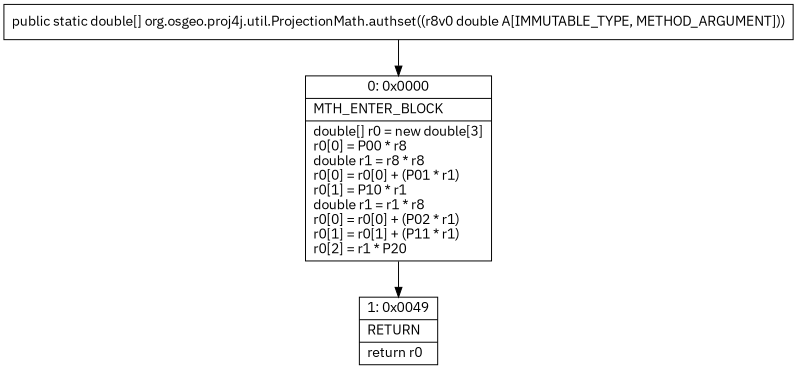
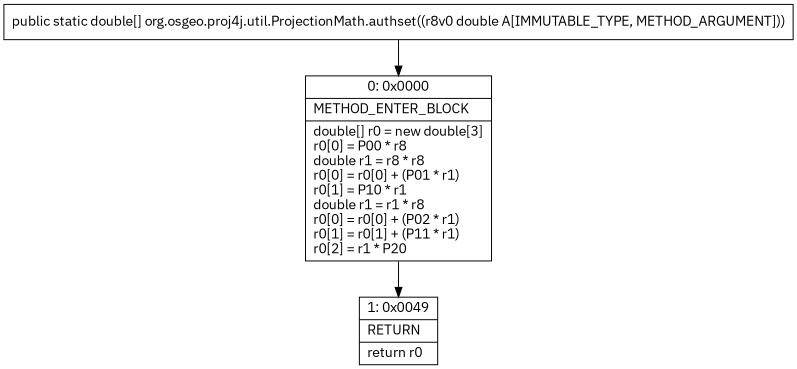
(378, 109) -> (392, 109)
